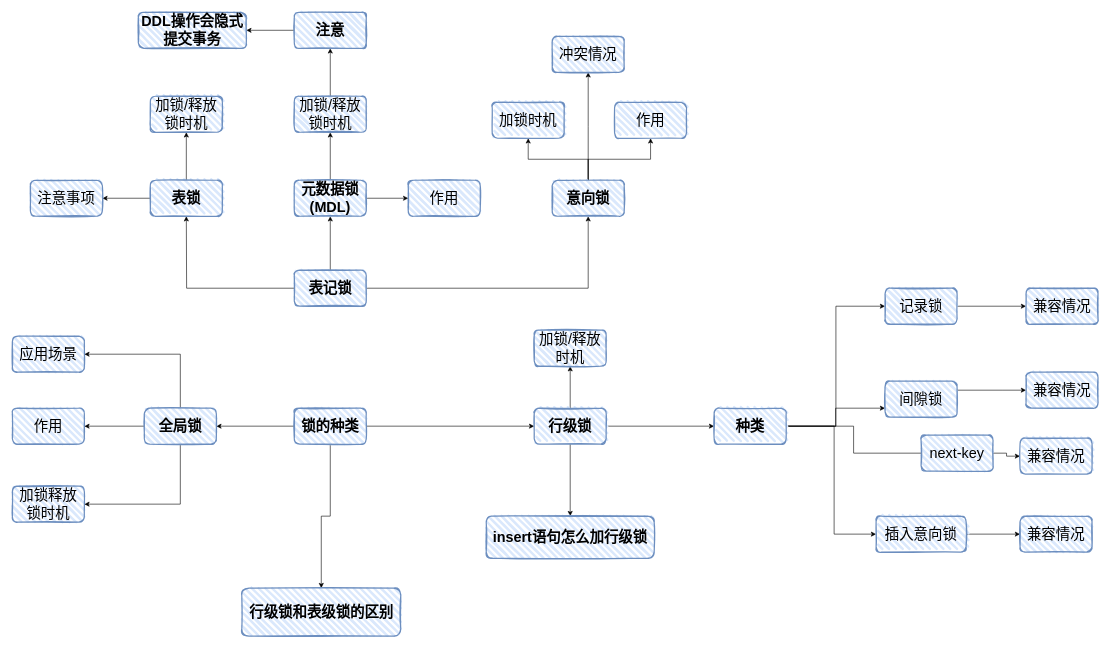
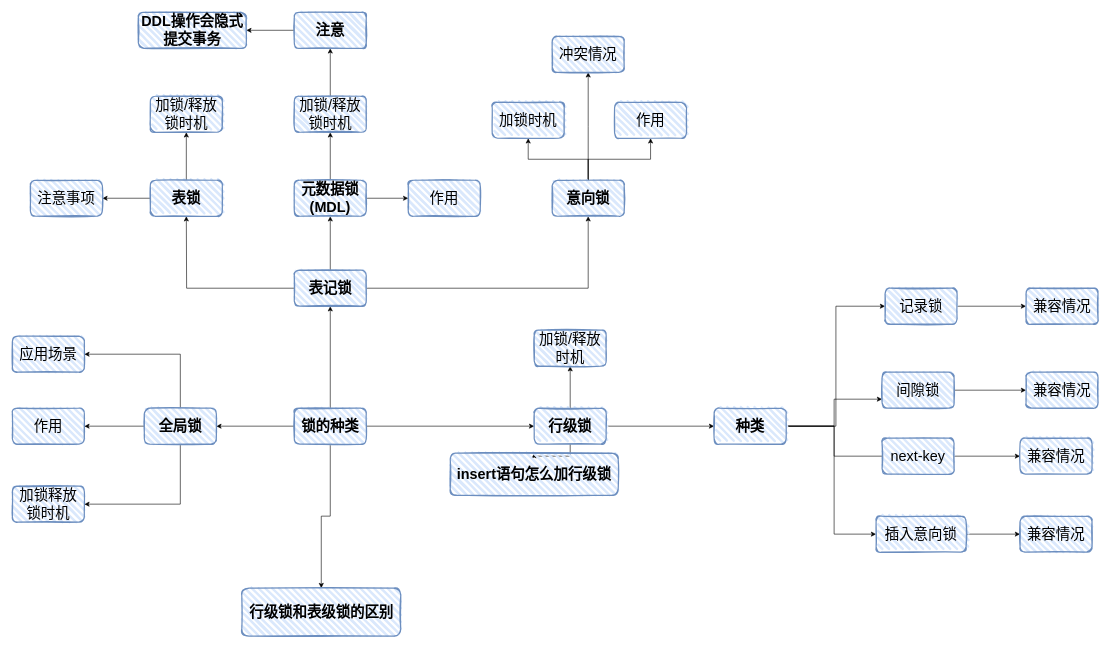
none -> (330, 311)
(921, 399) -> (918, 390)
(957, 453) -> (918, 456)
(570, 537) -> (534, 474)
